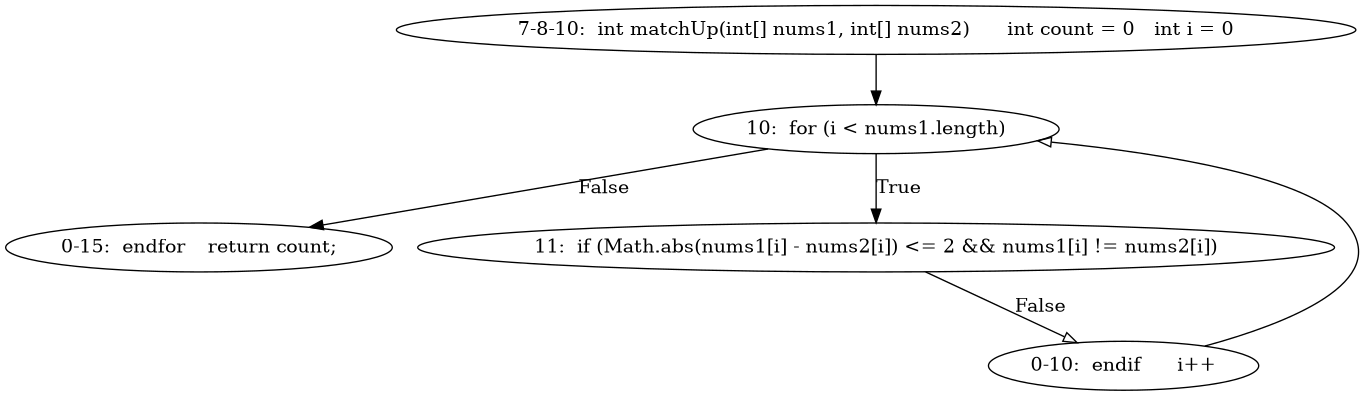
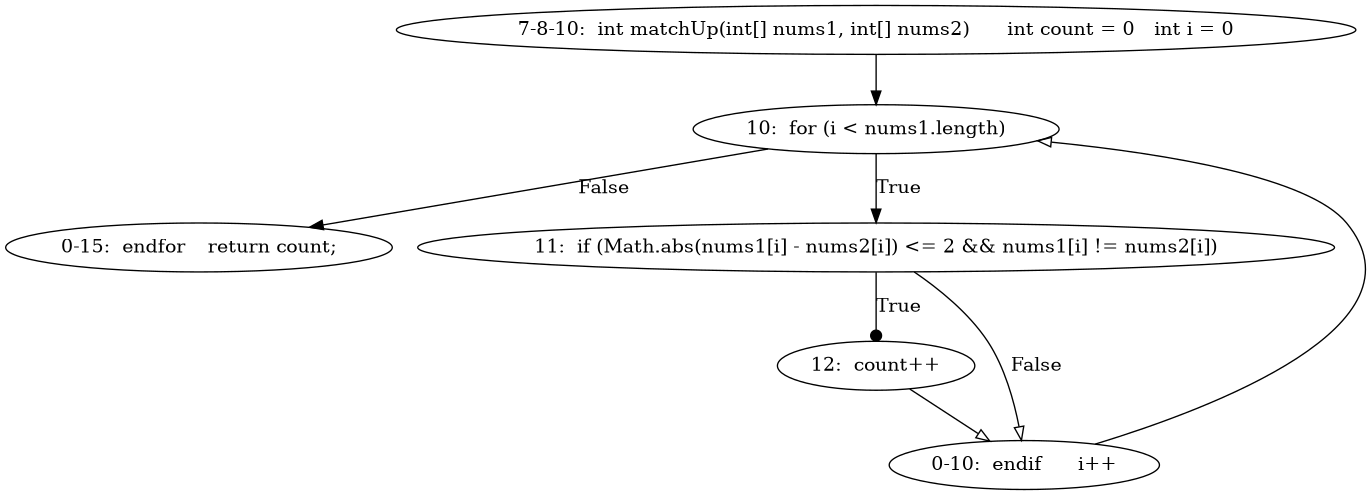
none -> (876, 366)
